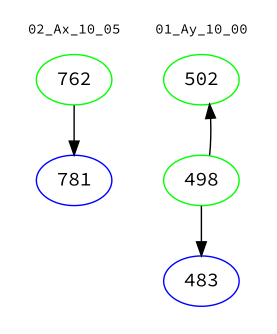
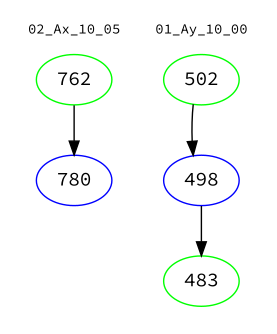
(211, 137) -> (192, 123)
(74, 180) -> (74, 180)
(201, 180) -> (201, 180)
(201, 281) -> (201, 281)
